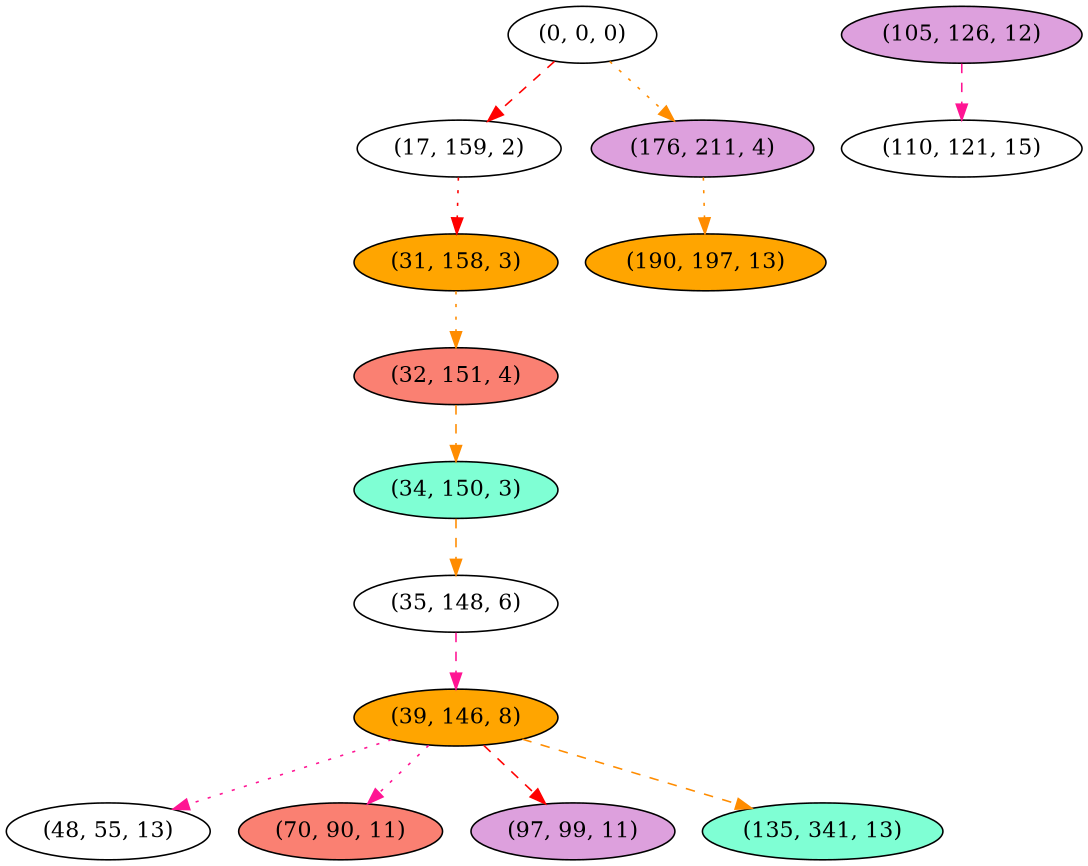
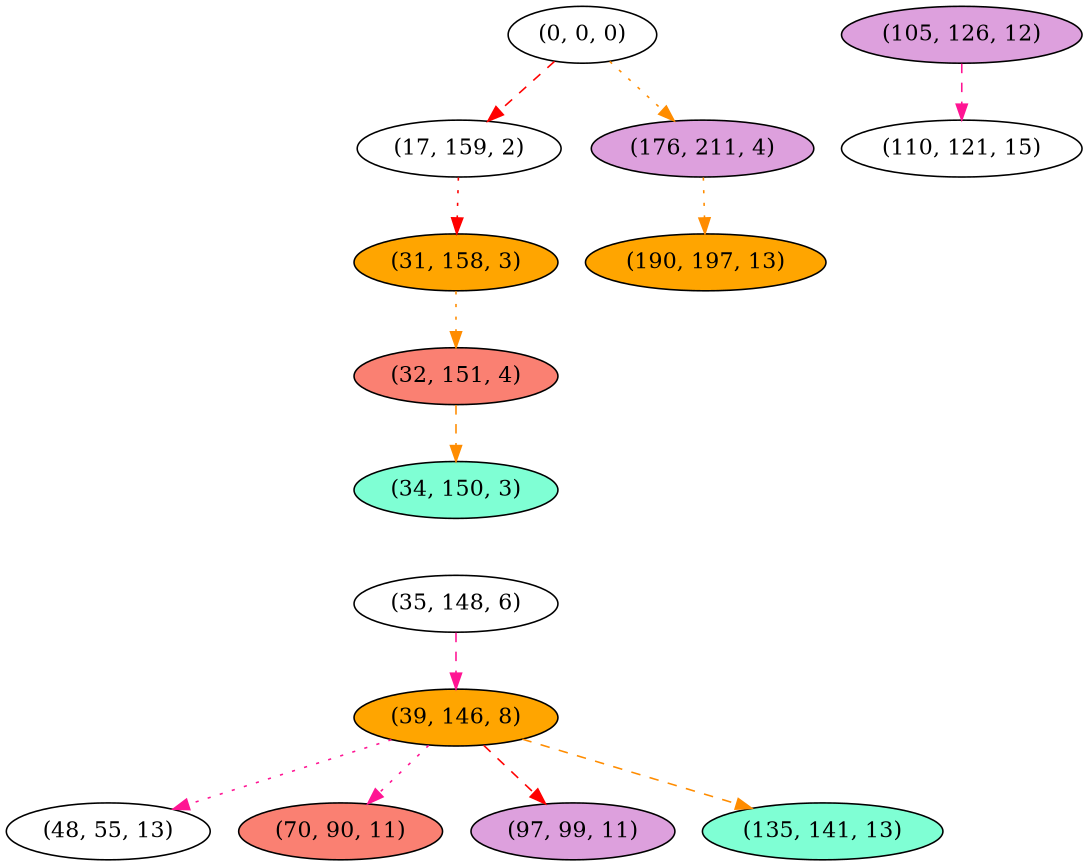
(456, 539) -> none
(823, 831) -> (823, 831)
